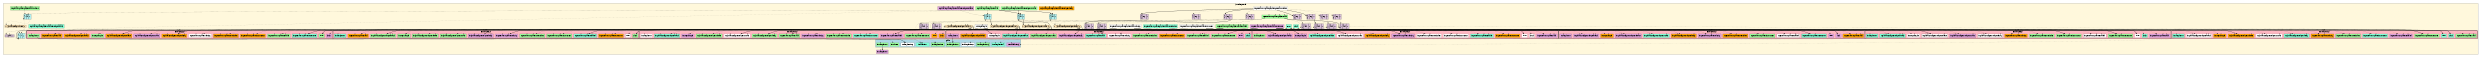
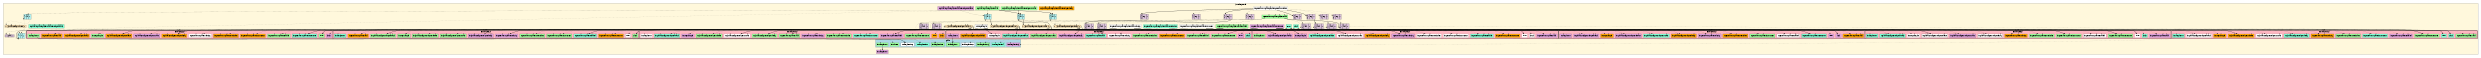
(25, 8) -> none
(923, 45) -> (923, 45)
(953, 45) -> (953, 45)
(1013, 45) -> (1013, 45)
